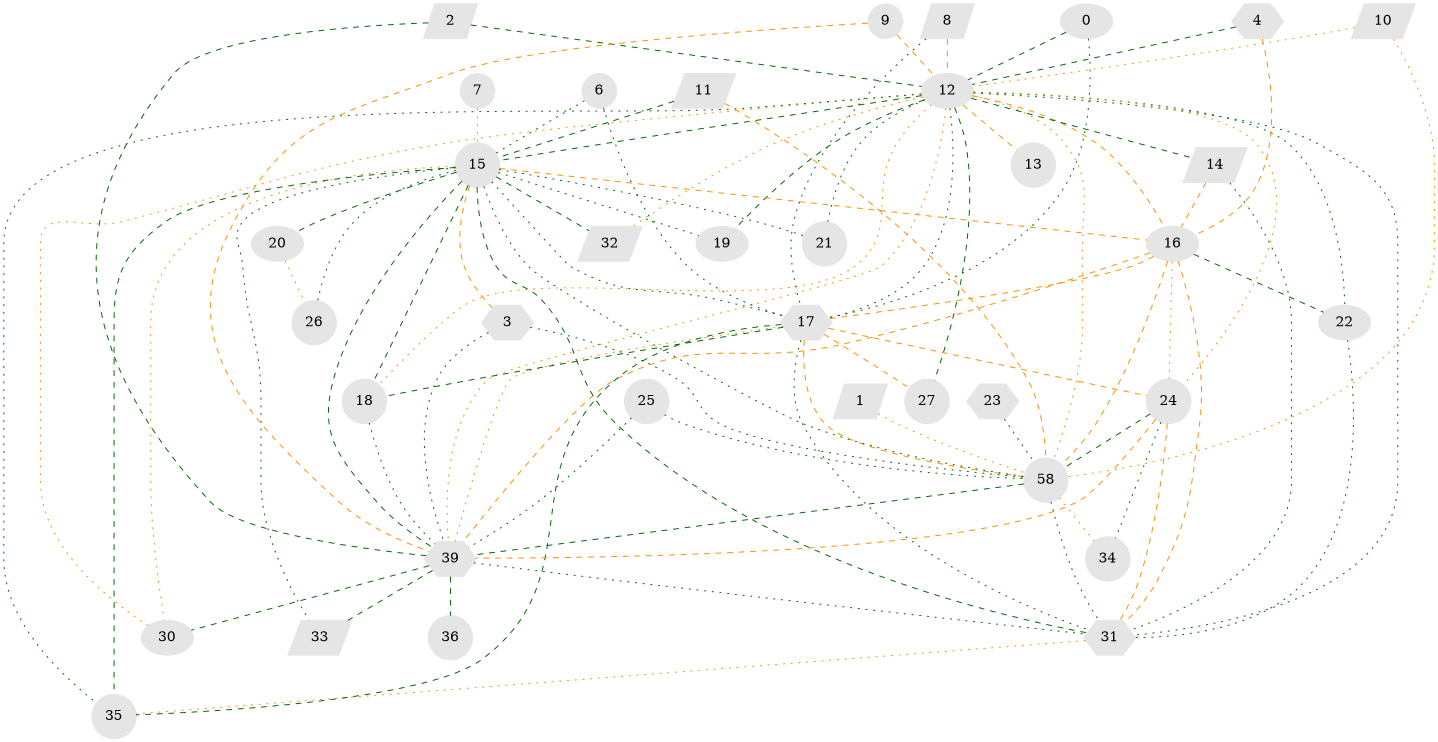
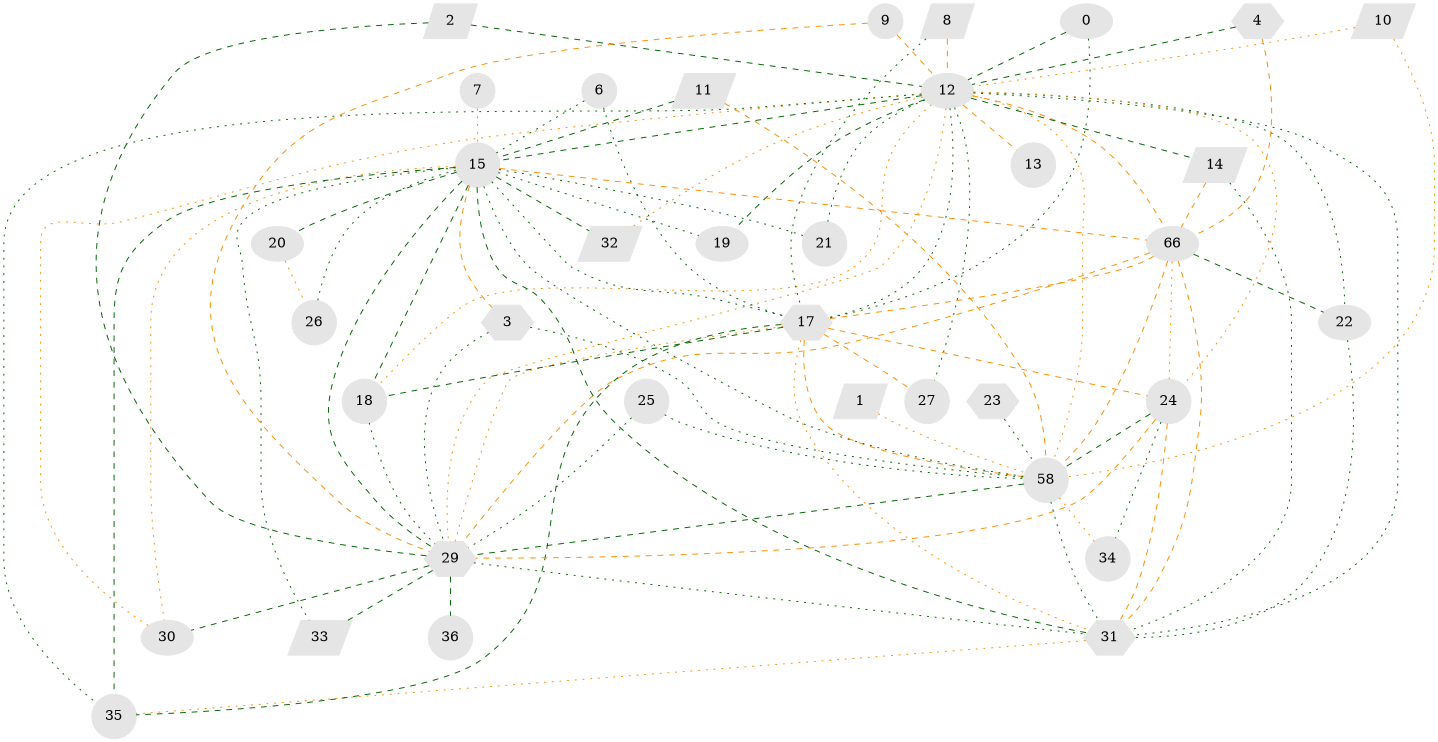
(1173, 244) -> (1173, 244)
(967, 245) -> (967, 245)
(893, 526) -> (893, 526)
(450, 559) -> (450, 559)
